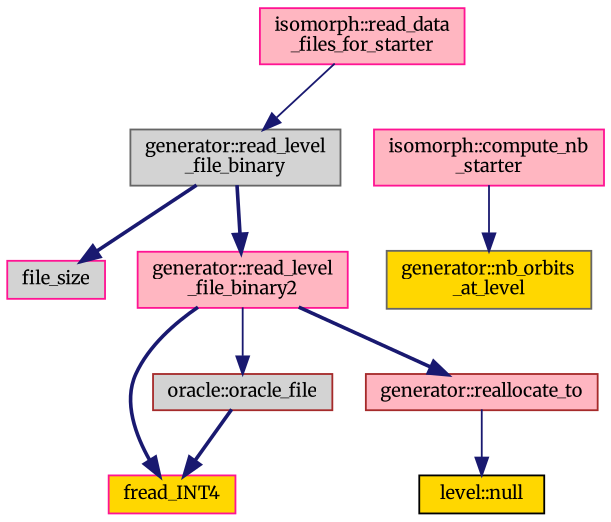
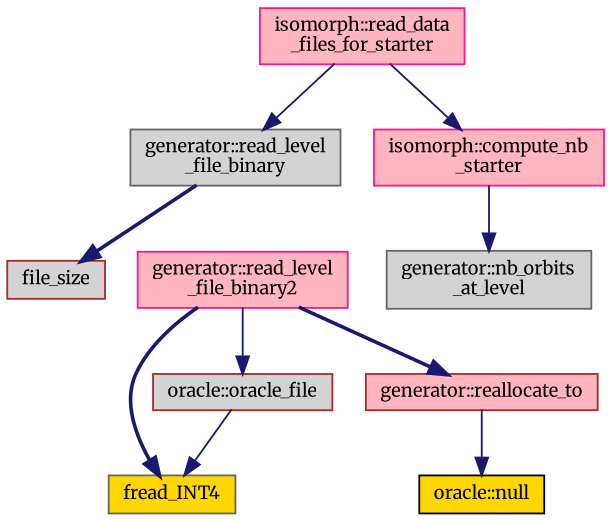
none -> (419, 91)
(239, 210) -> none
(56, 280) -> (56, 280)
(489, 280) -> (489, 280)
(213, 435) -> (213, 435)
(172, 494) -> (172, 494)
(482, 494) -> (482, 494)
